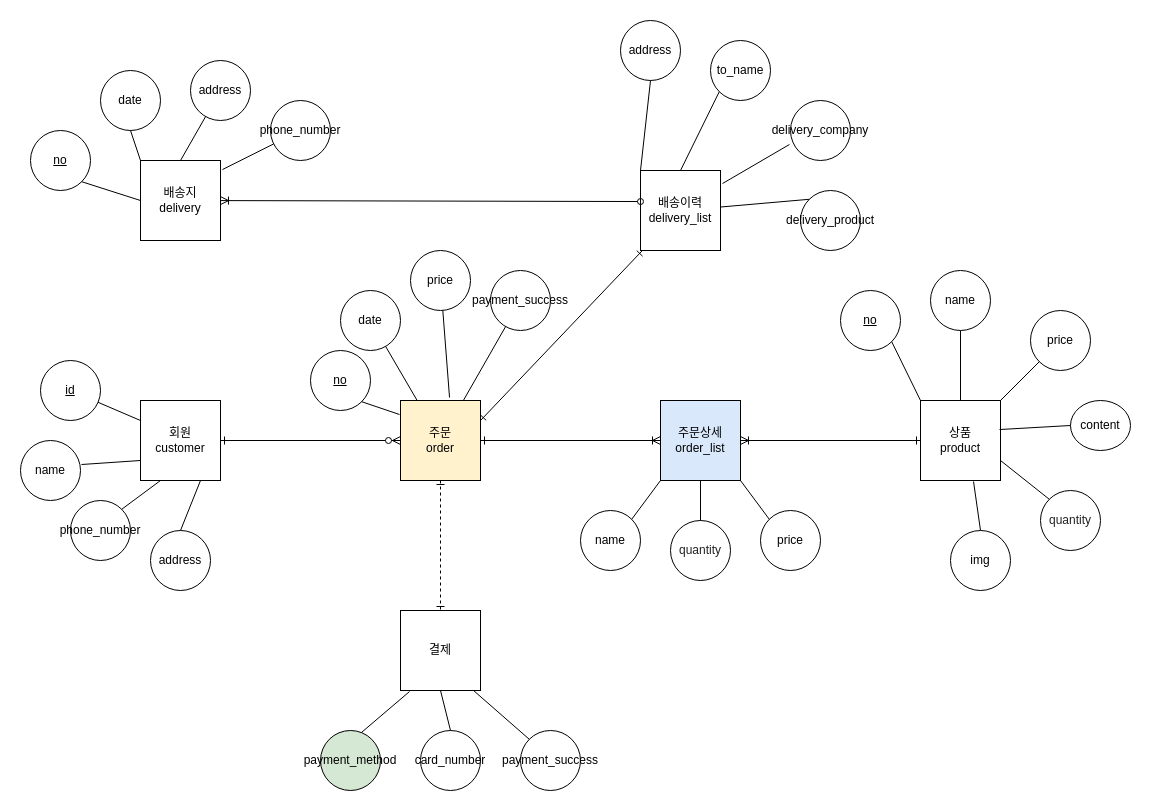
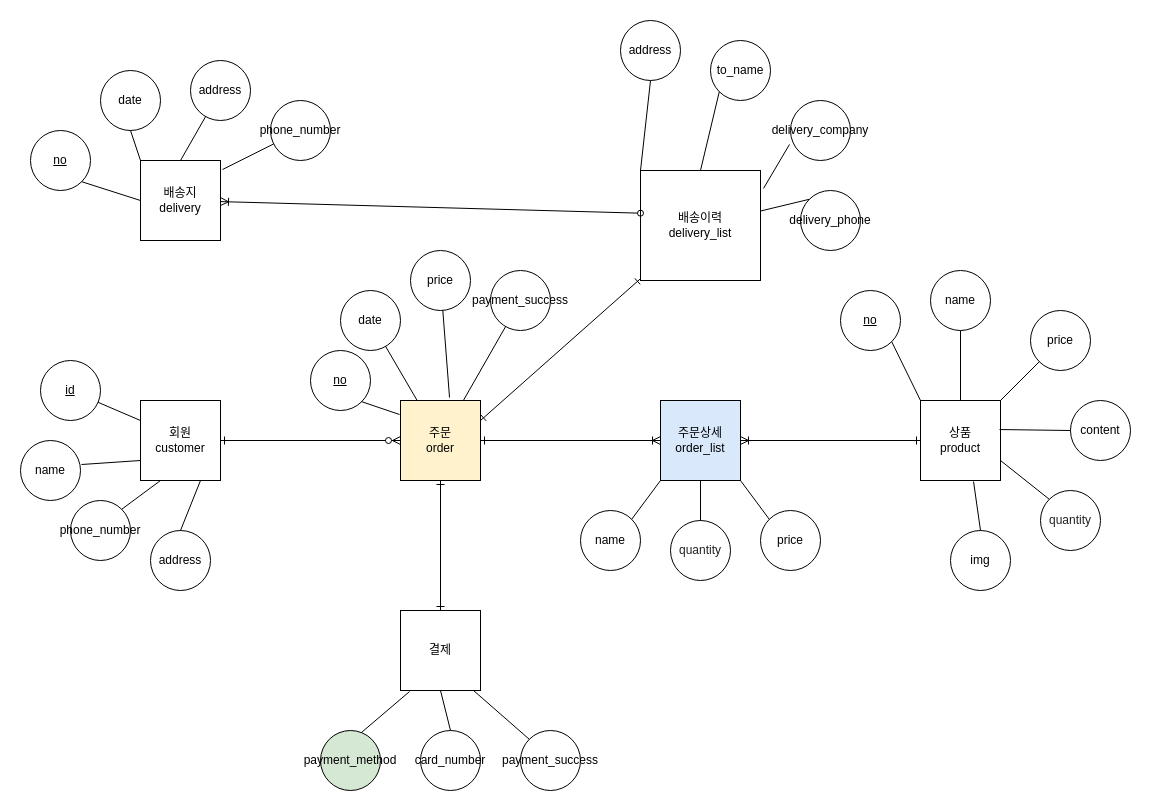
(681, 211) -> (701, 226)
(831, 221) -> (831, 221)
(1101, 426) -> (1101, 431)
(441, 546) -> (441, 546)
